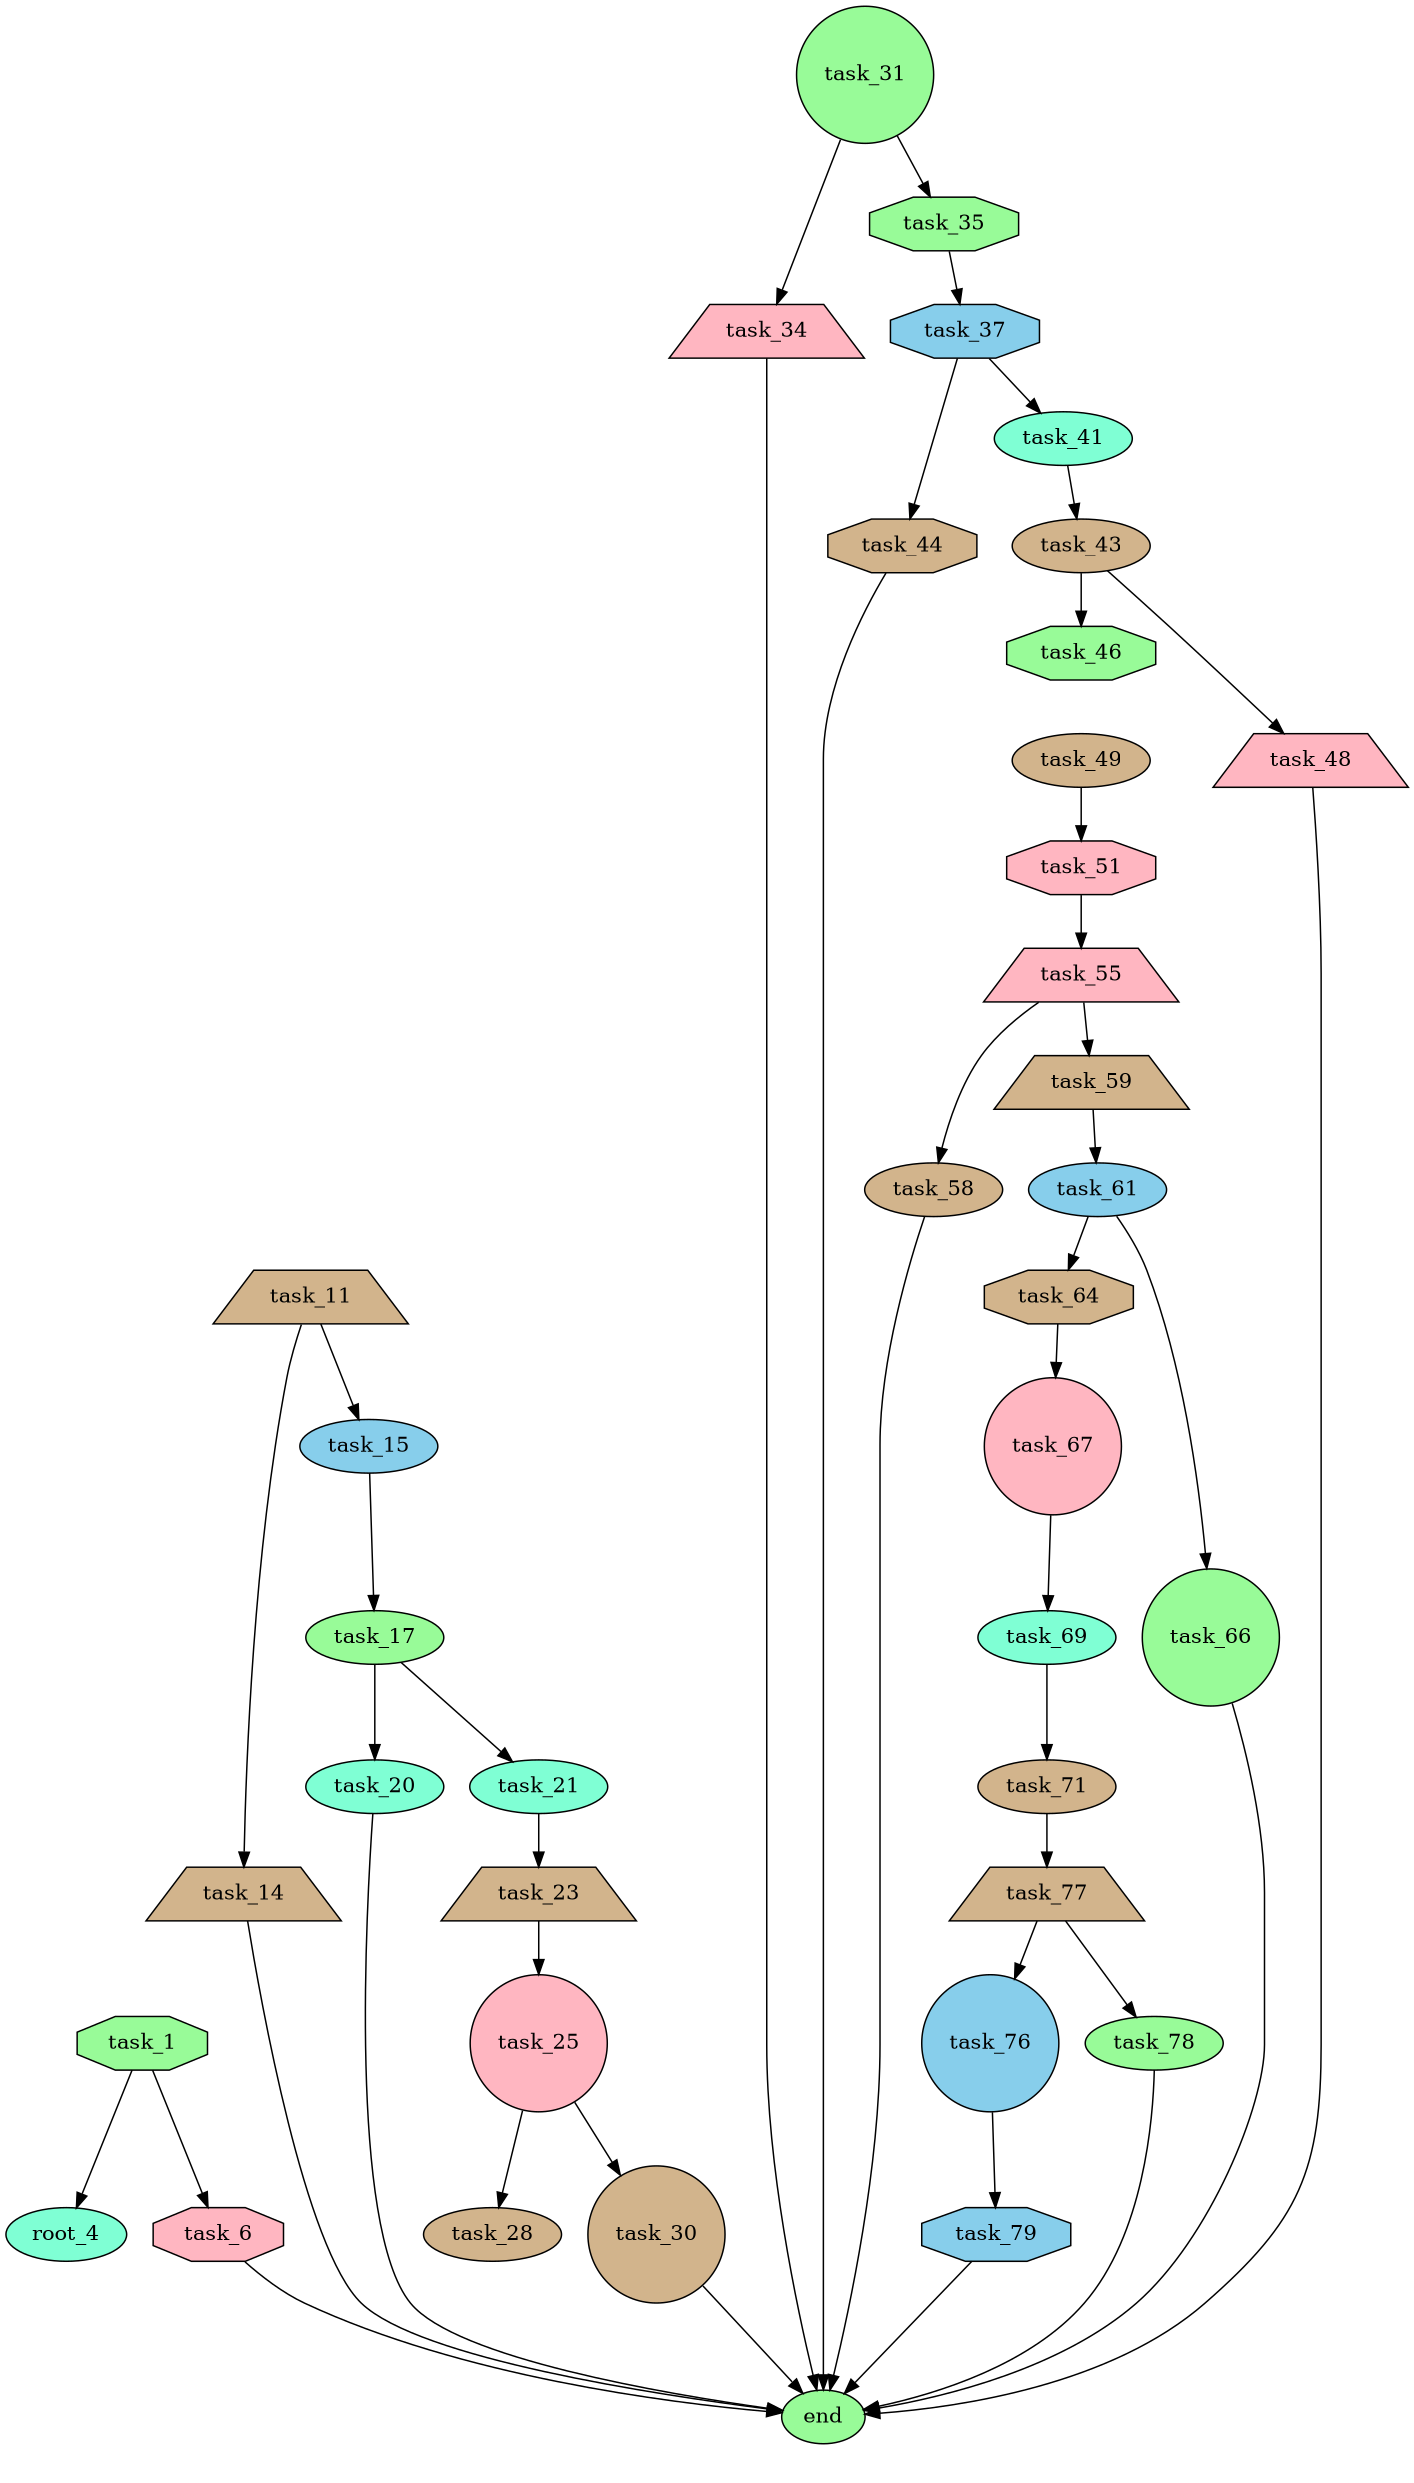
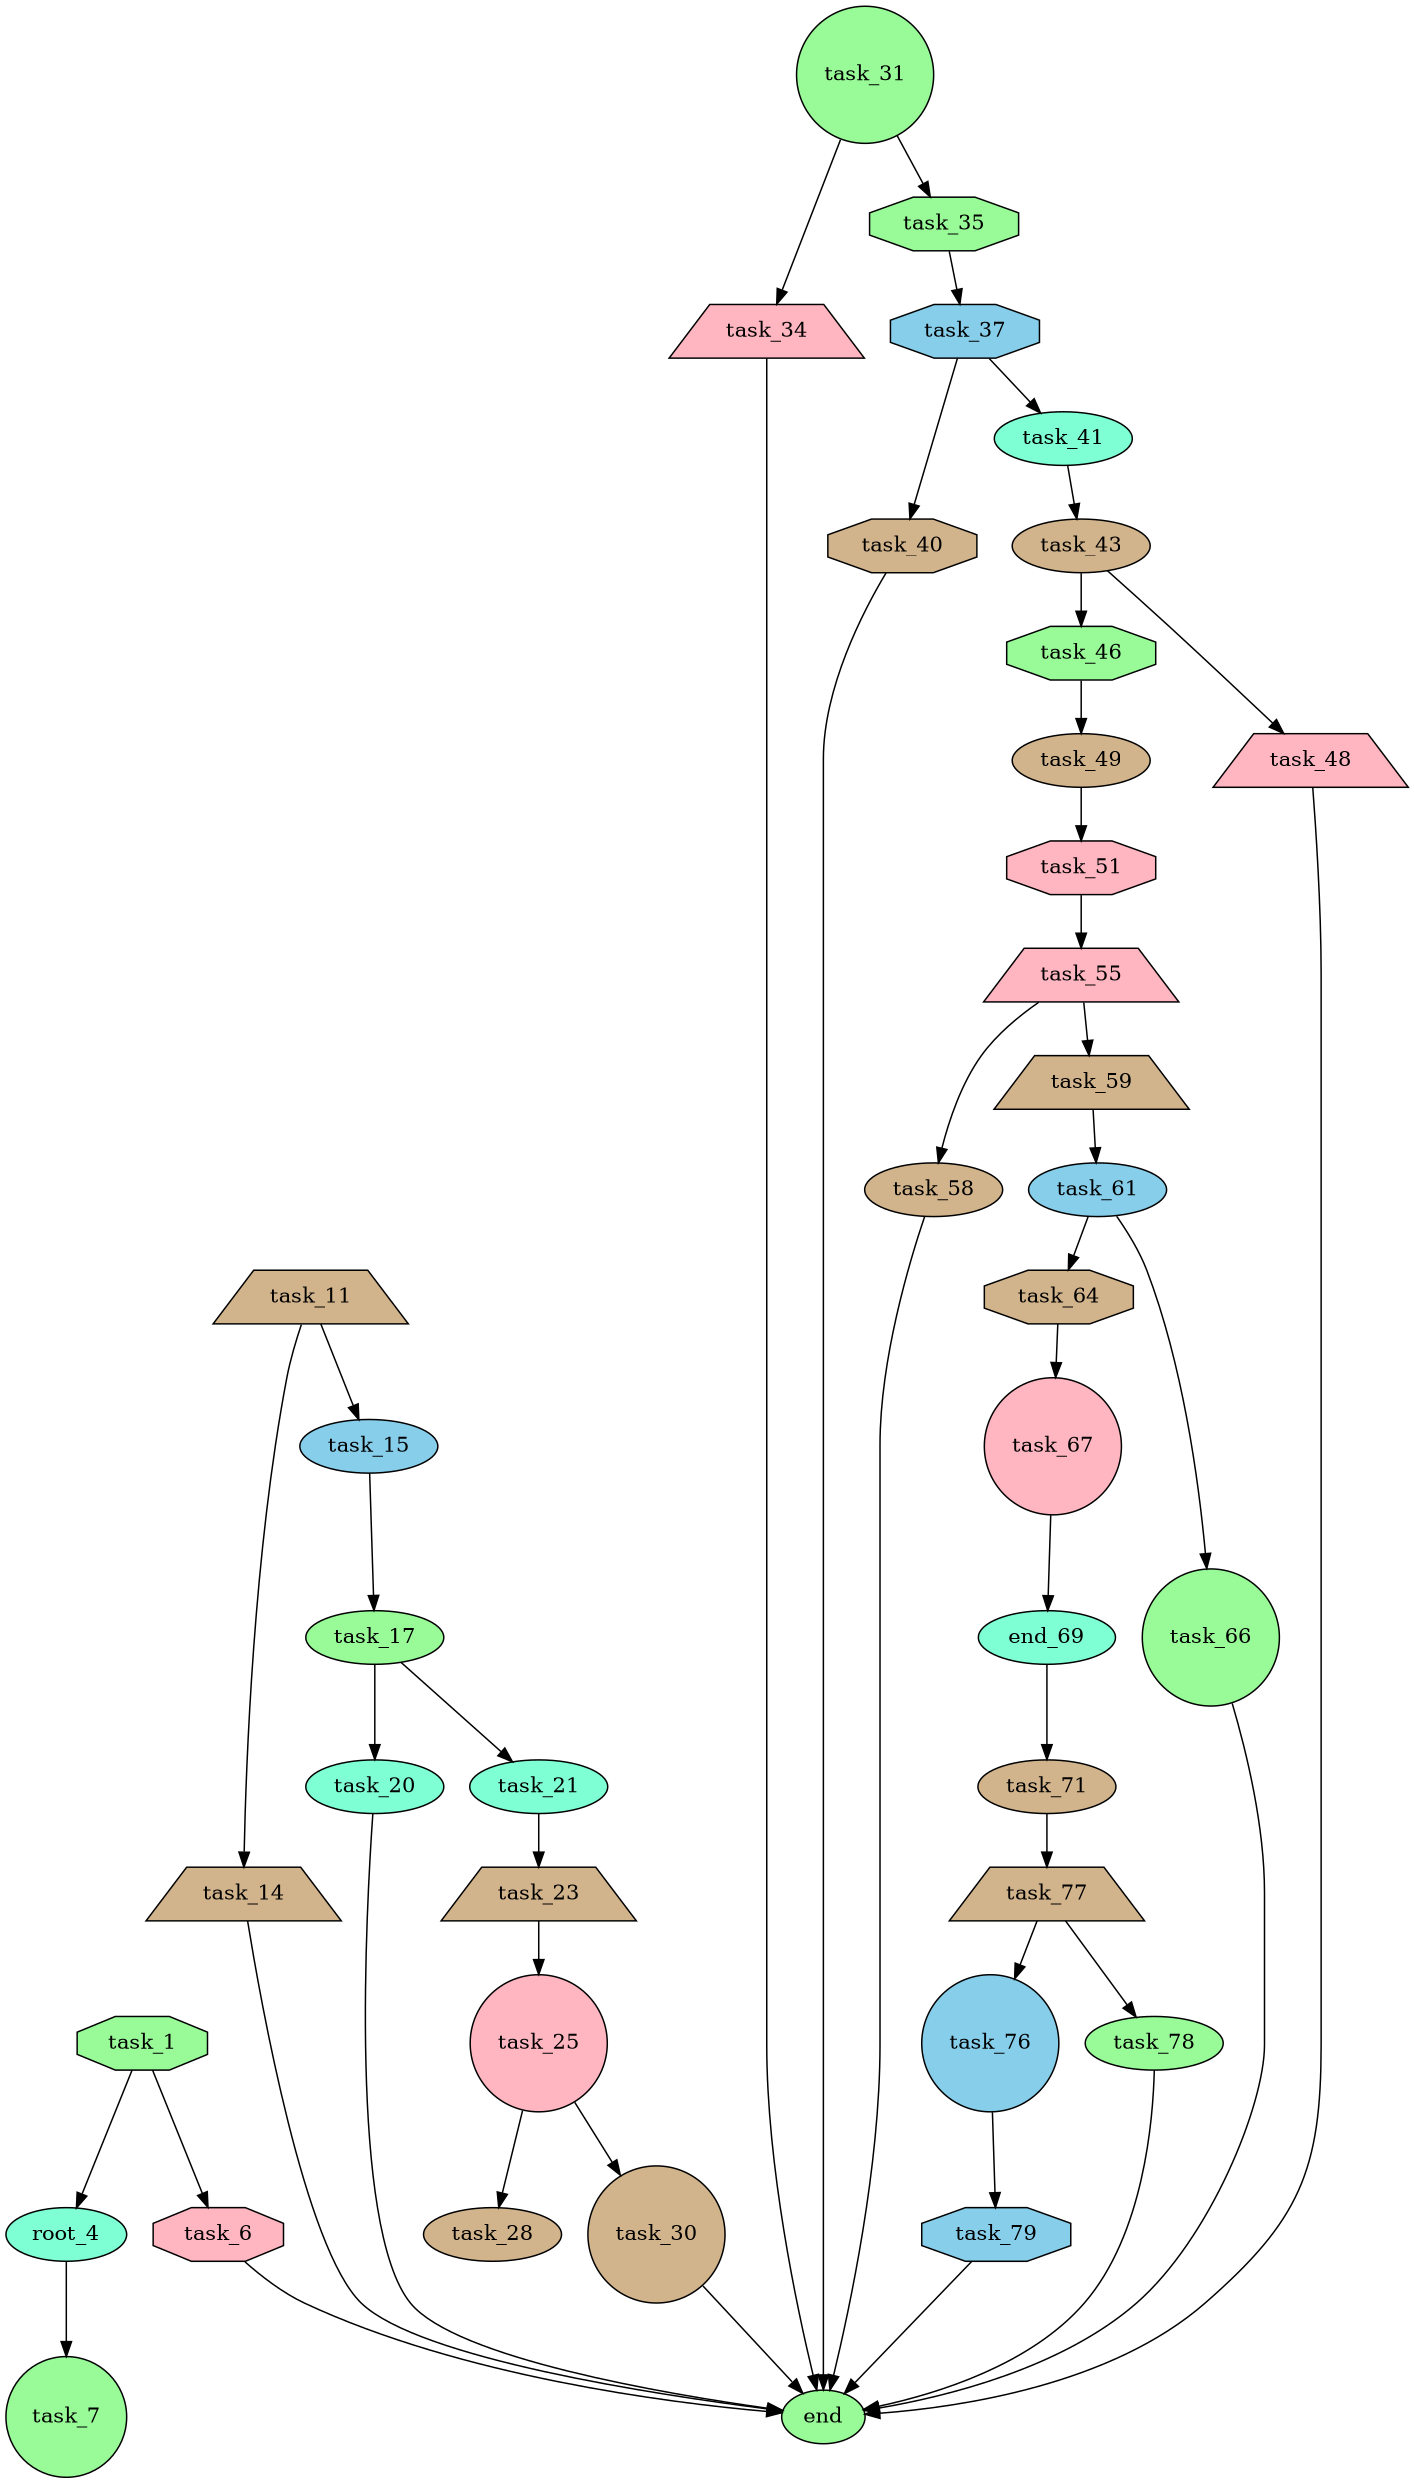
(902, 546) -> (902, 546)
none -> (1081, 700)
(1047, 1637) -> (1047, 1637)
none -> (66, 2417)
